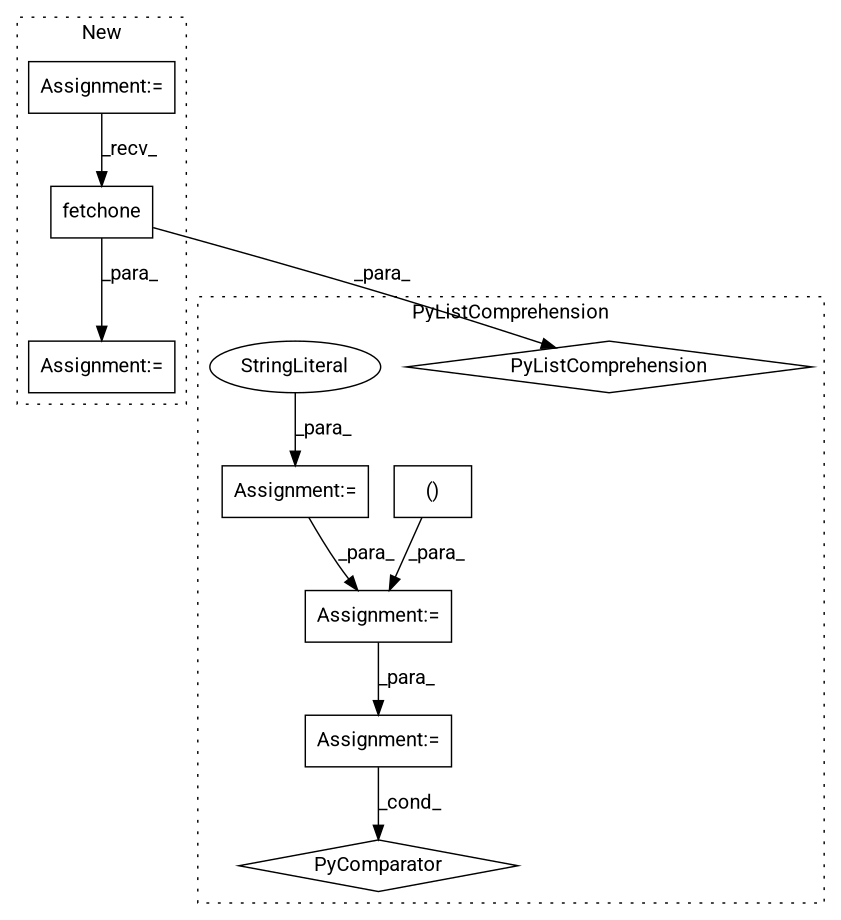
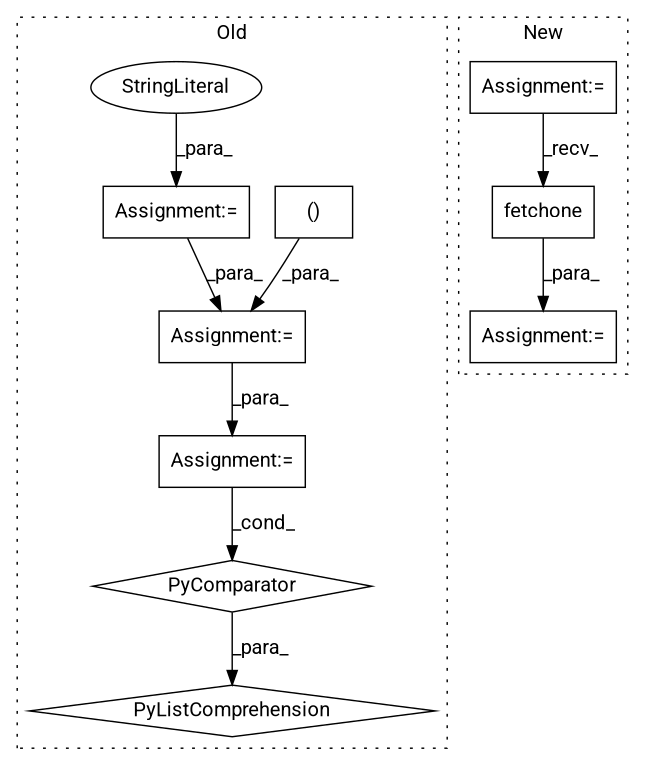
(348, 283) -> (232, 641)
(511, 313) -> (232, 34)
